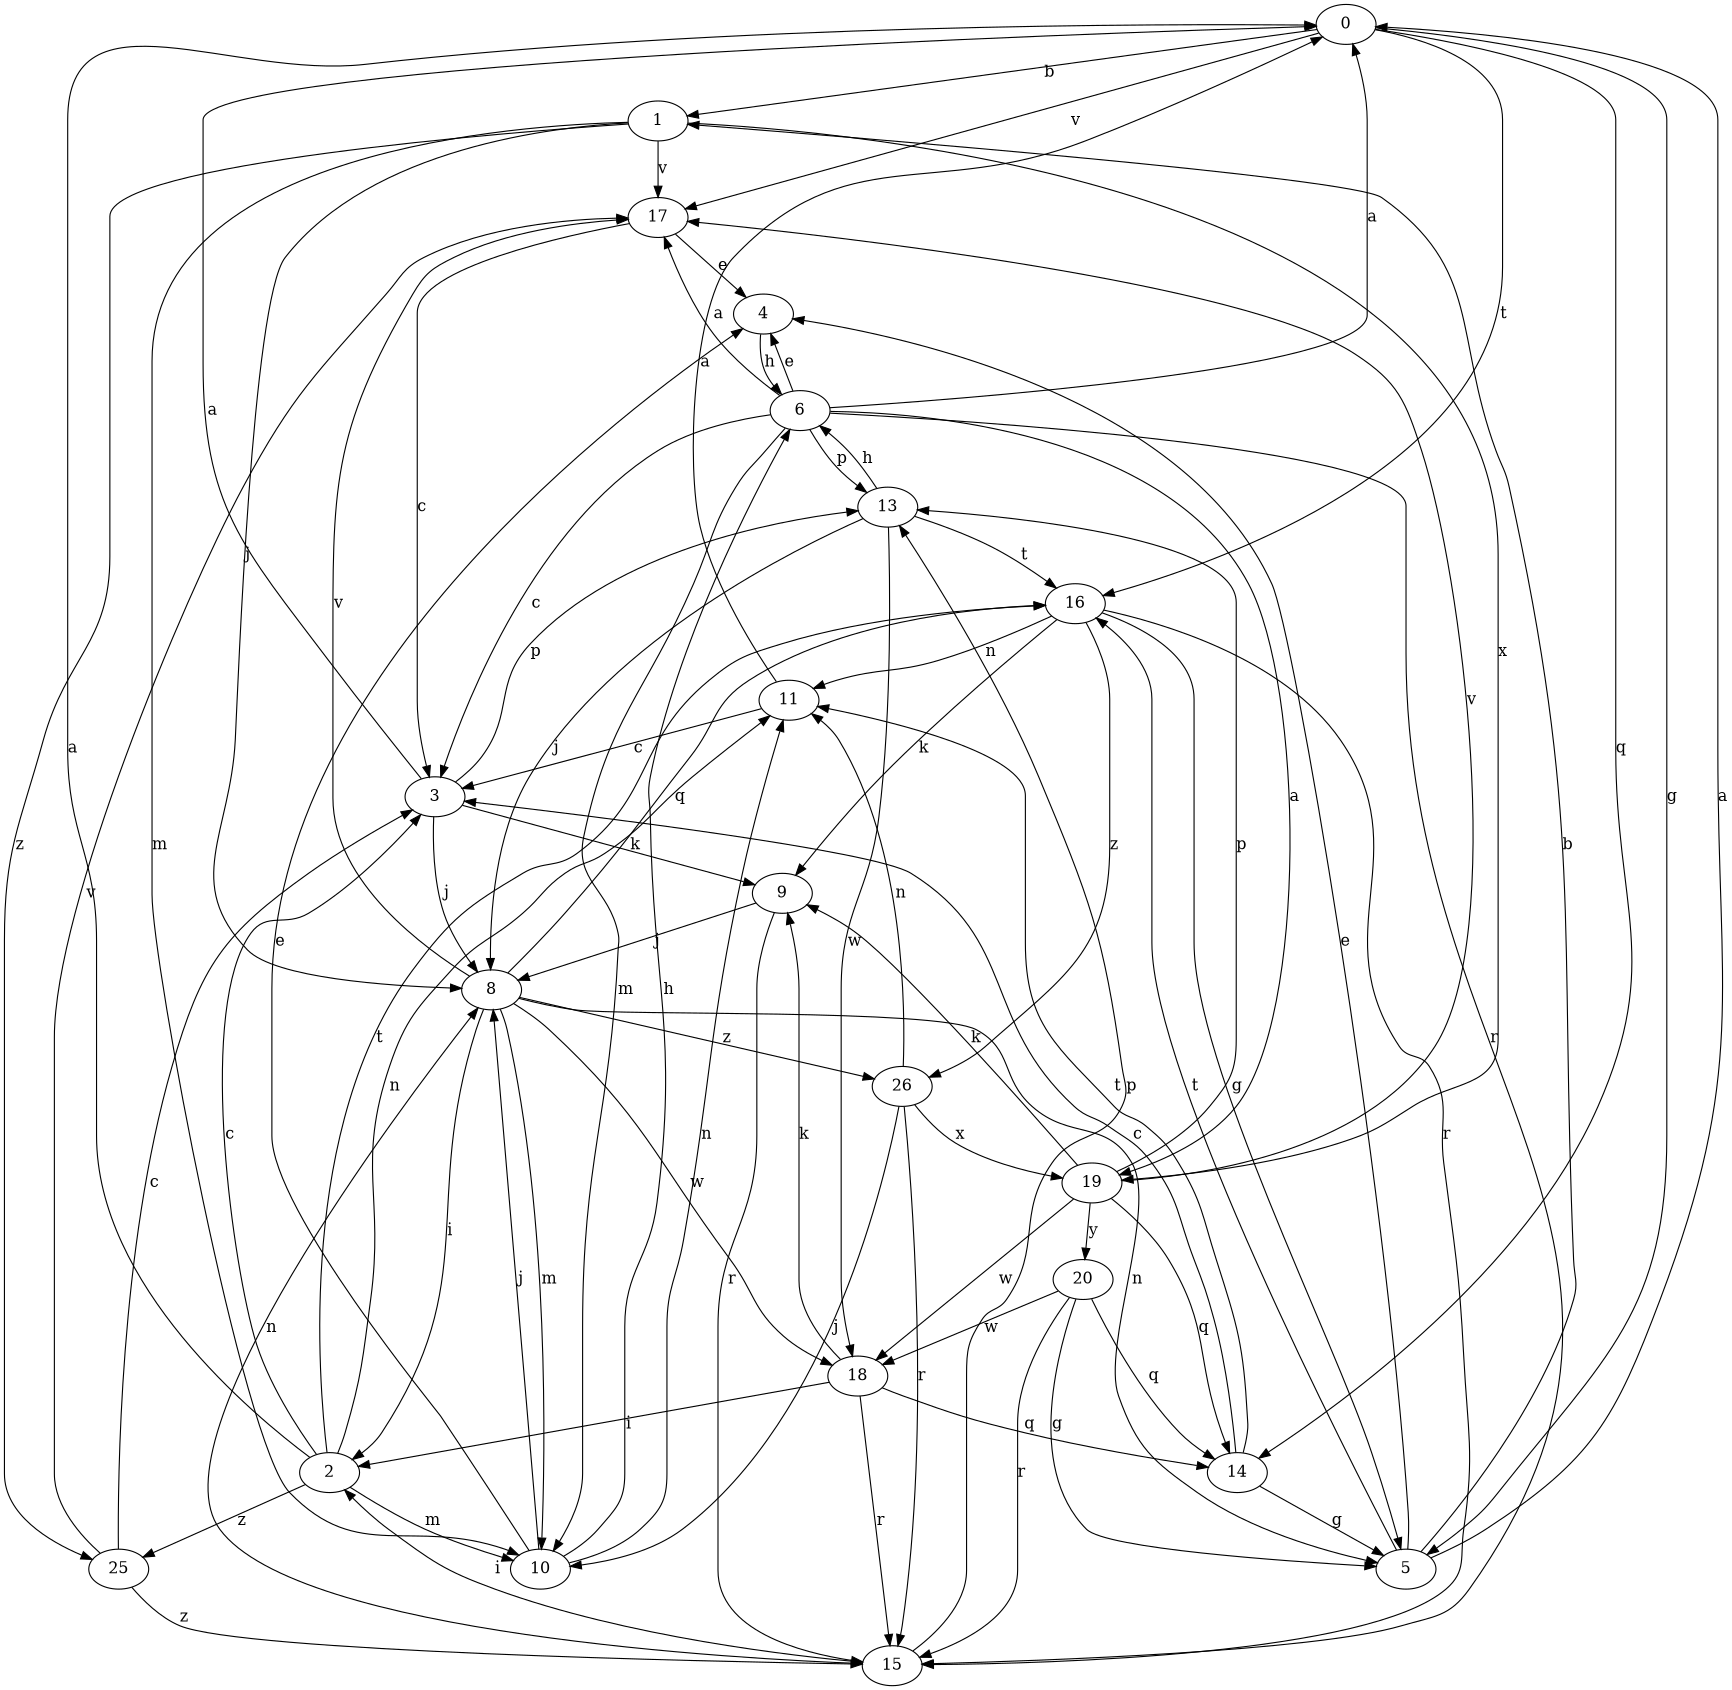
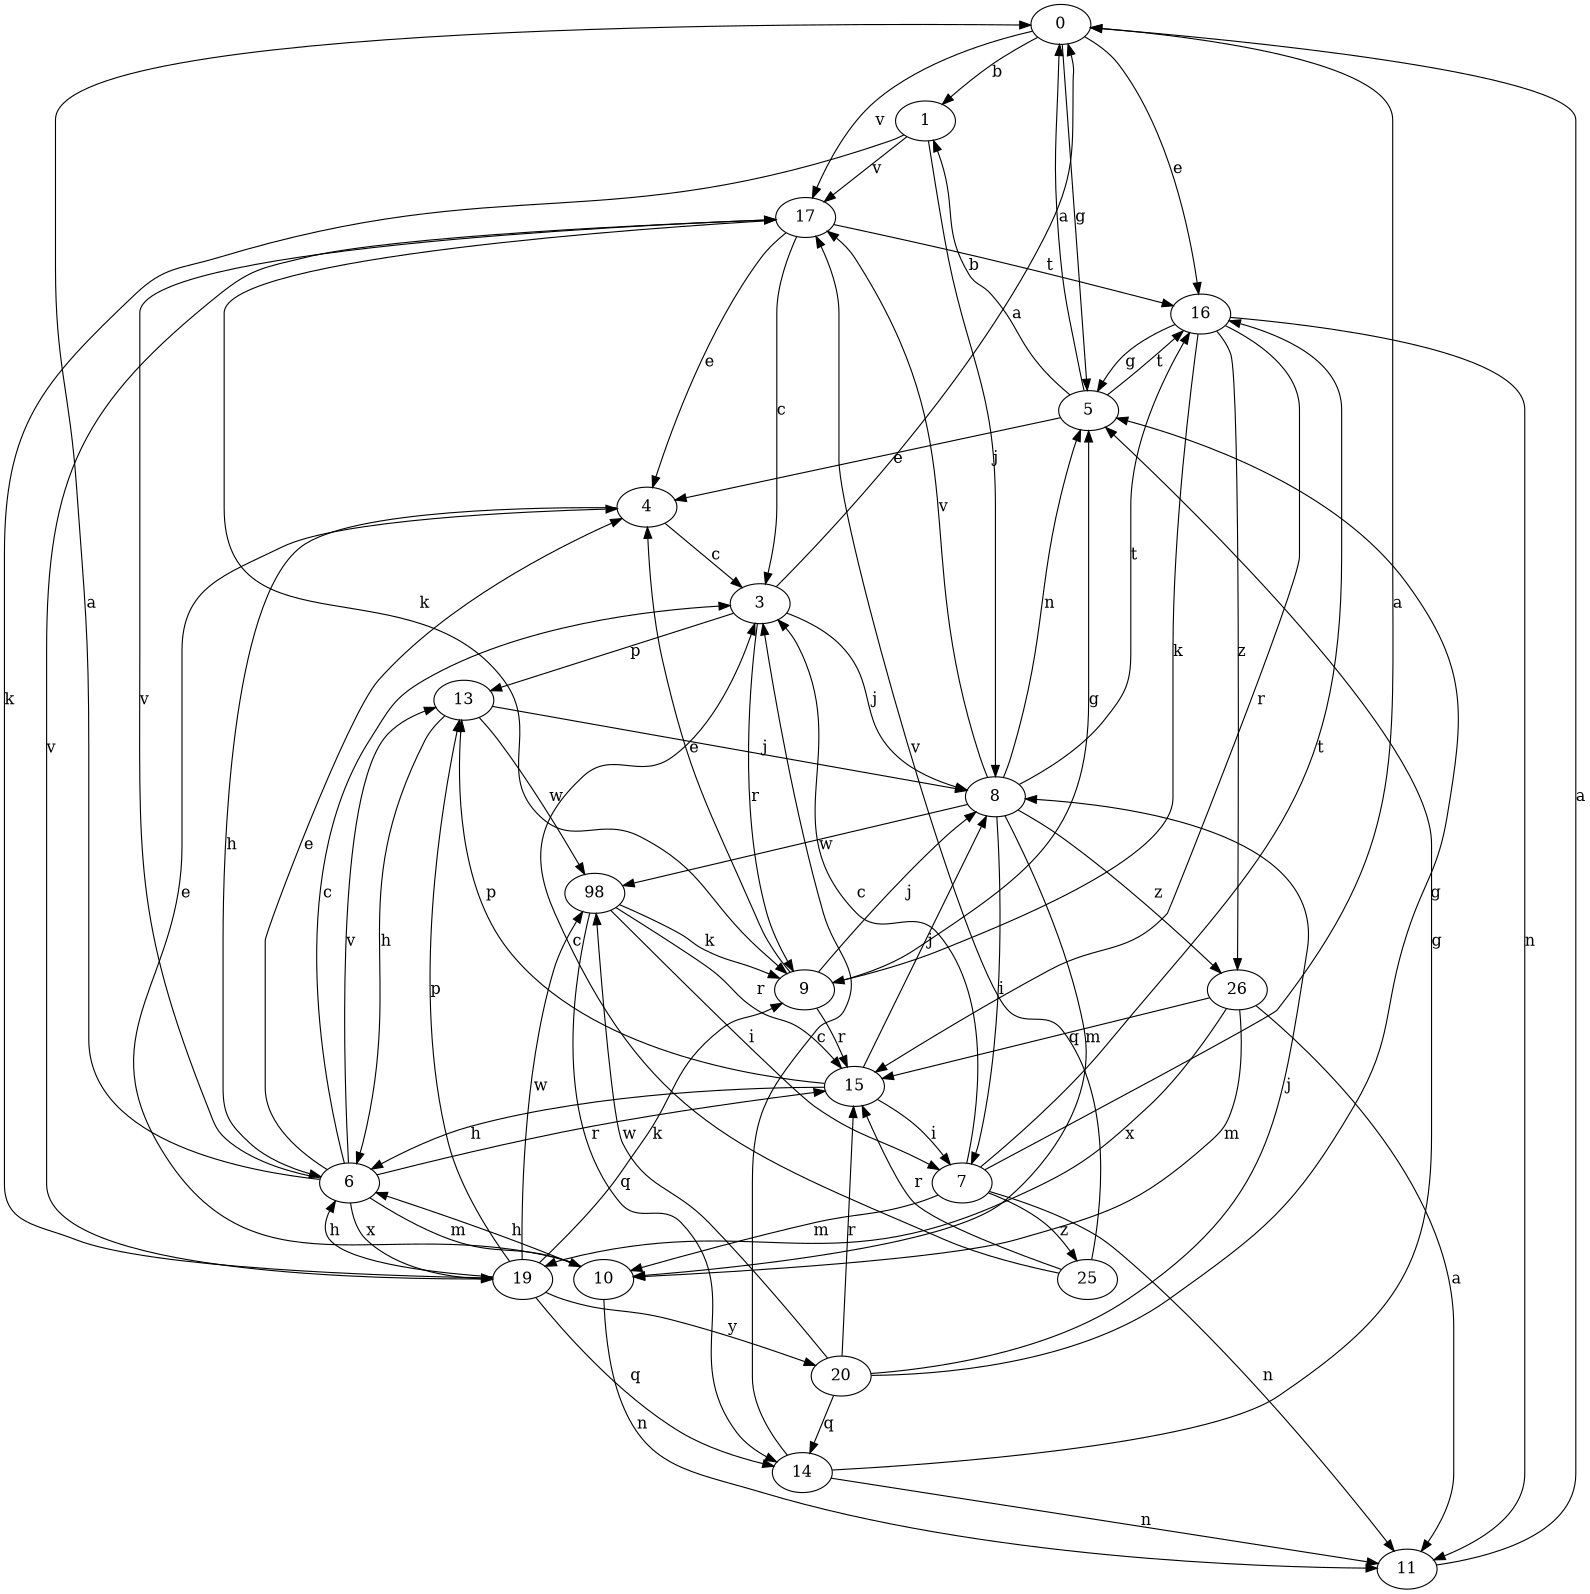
(719, 314) -> (145, 700)
(1504, 314) -> (1178, 169)
(842, 459) -> (351, 942)
none -> (227, 525)
(984, 543) -> (999, 262)
(88, 643) -> none
(1503, 652) -> (9, 700)
(1616, 725) -> none
(624, 745) -> (699, 552)
(152, 761) -> none
none -> (691, 764)
none -> (1080, 776)
(680, 797) -> (1135, 555)
(1294, 797) -> (371, 1231)
(635, 845) -> (755, 797)
(901, 893) -> (1457, 1280)
(1118, 1086) -> (1146, 1521)
none -> (598, 1102)
none -> (389, 1264)
(516, 1285) -> (1275, 1114)
(272, 1328) -> (931, 942)
(836, 1328) -> (1232, 1135)
(858, 1376) -> (595, 893)
(922, 1376) -> (1074, 1038)
(330, 1473) -> (962, 1183)
(184, 1617) -> (918, 1183)
